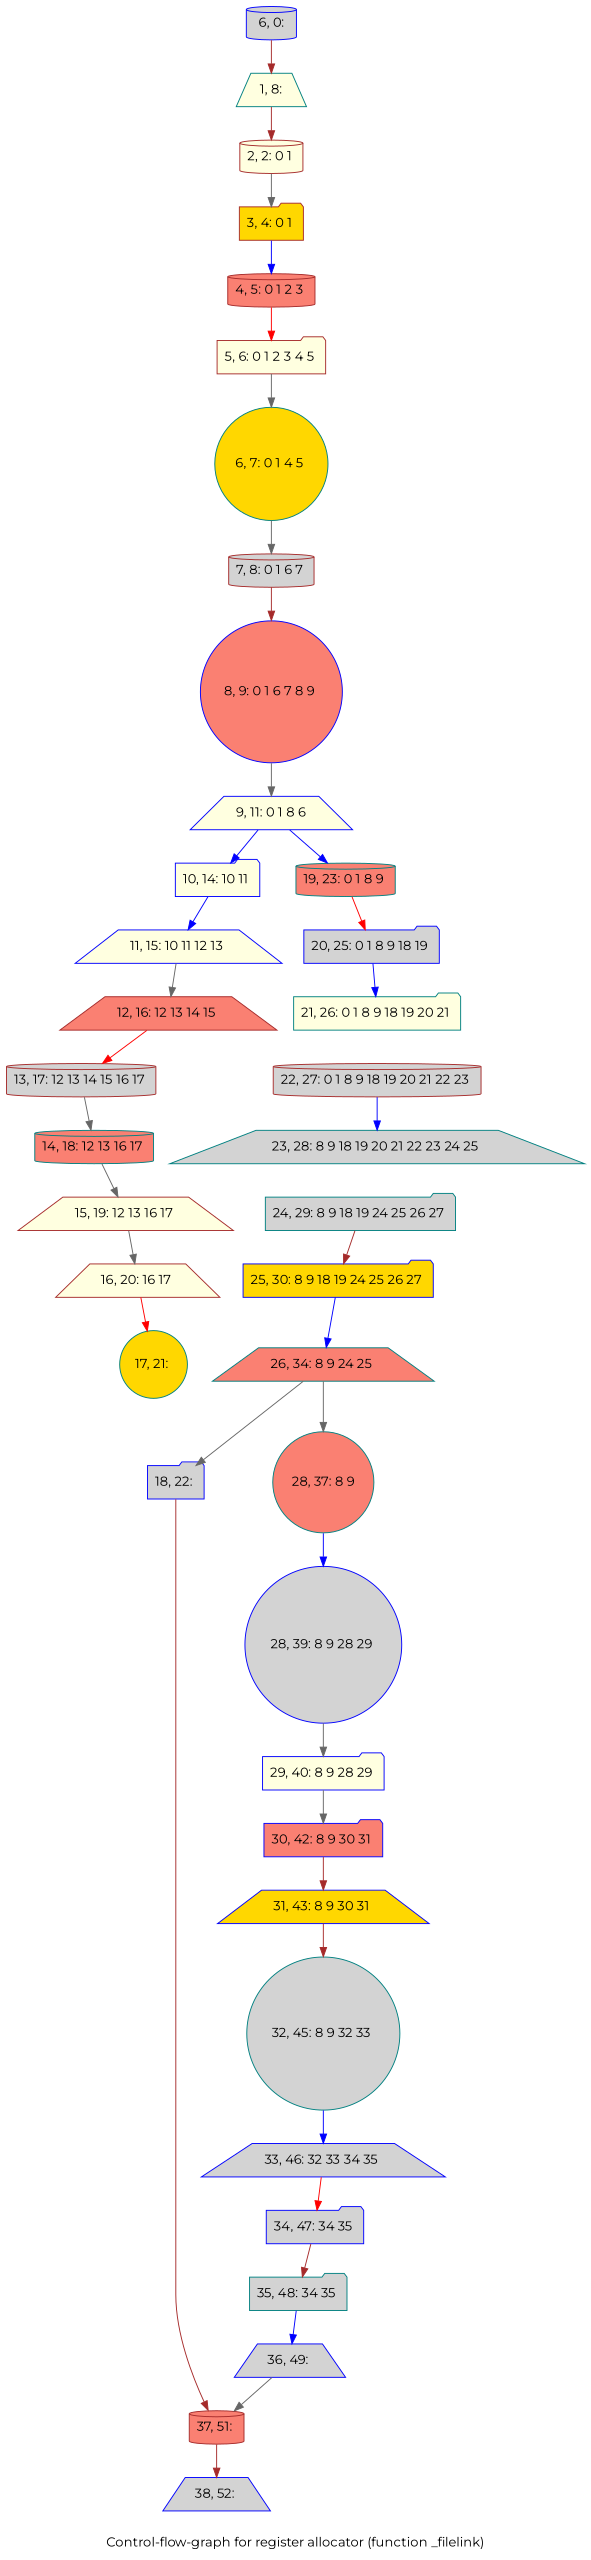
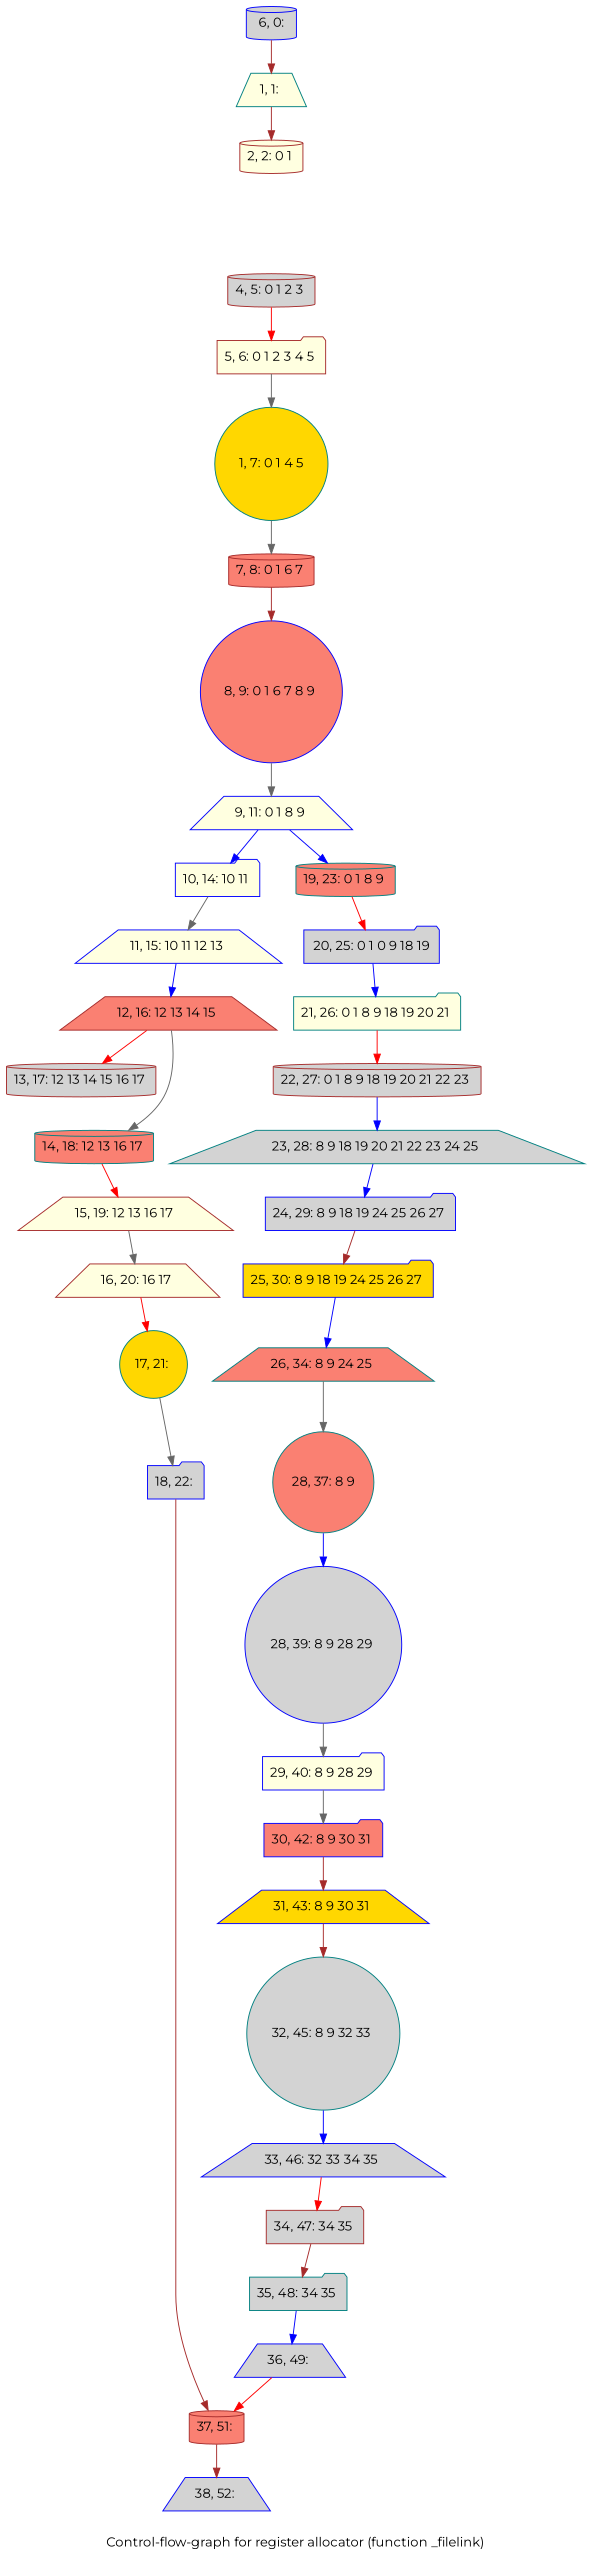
(271, 90) -> (271, 90)
(271, 224) -> none
(271, 290) -> (271, 290)
(271, 464) -> (271, 464)
(271, 571) -> (271, 571)
(271, 813) -> (271, 813)
(200, 909) -> (200, 909)
(372, 947) -> (372, 947)
(174, 975) -> (174, 975)
none -> (377, 1042)
(87, 1109) -> (169, 1084)
(108, 1176) -> (108, 1176)
none -> (370, 1176)
(360, 1214) -> (360, 1214)
(253, 1421) -> (165, 1427)
(315, 2227) -> (315, 2227)
(257, 2391) -> (257, 2391)
